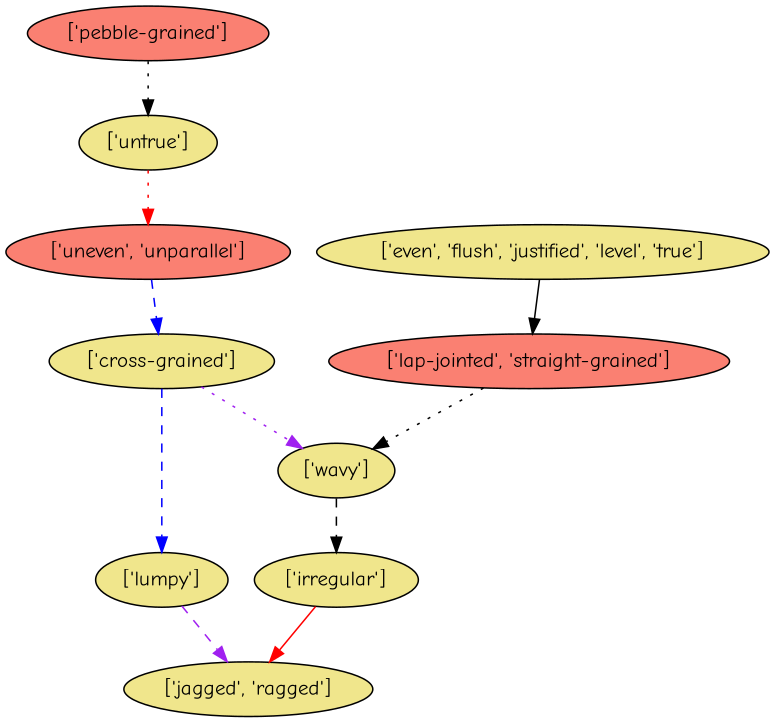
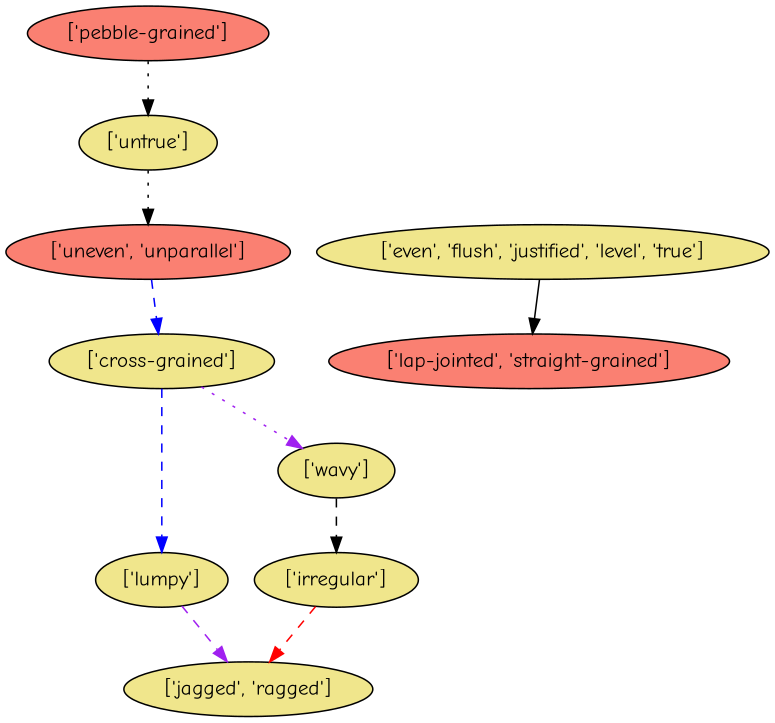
(148, 190) -> (148, 190)
(435, 415) -> none
(298, 628) -> (298, 628)
